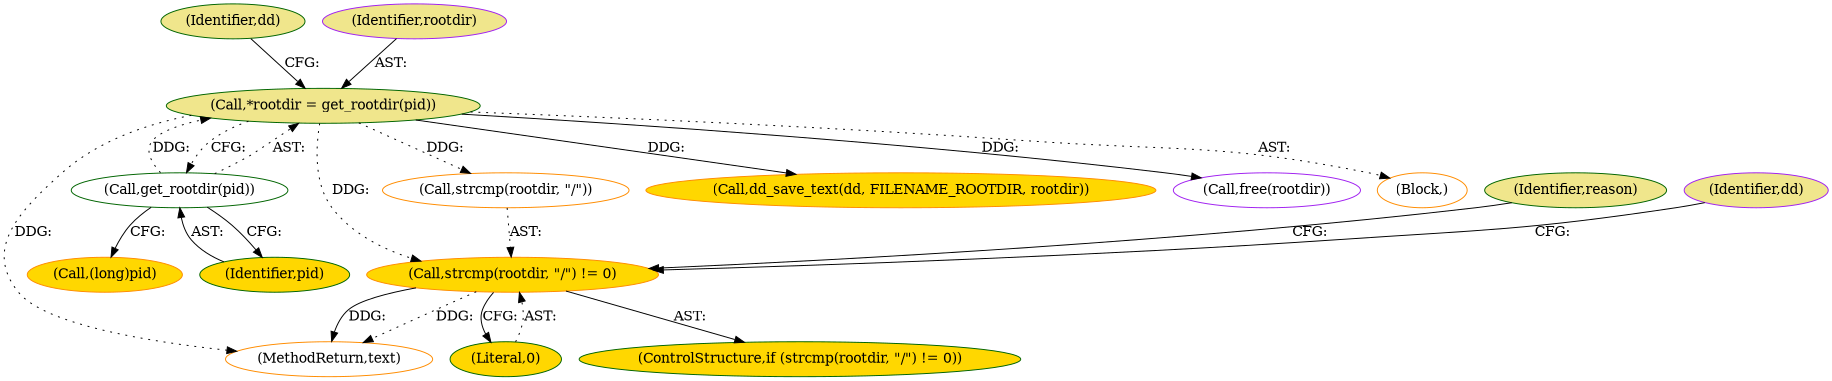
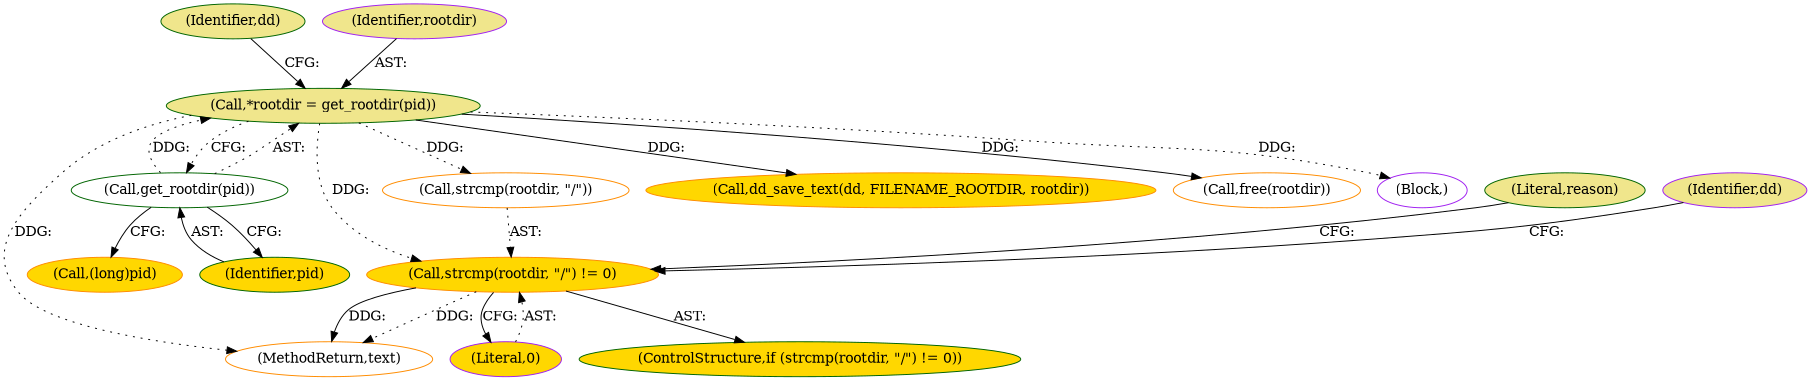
(1277, 148) -> (1279, 148)
(1267, 190) -> (1267, 190)
(1422, 190) -> (1422, 190)
(1576, 190) -> (1565, 190)
(506, 359) -> (506, 359)
